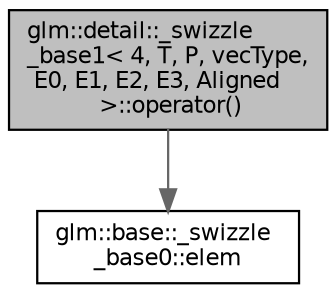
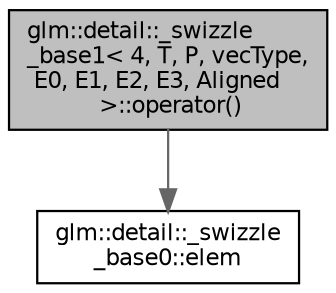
(168, 247) -> (168, 247)
